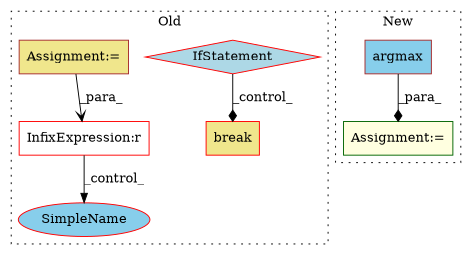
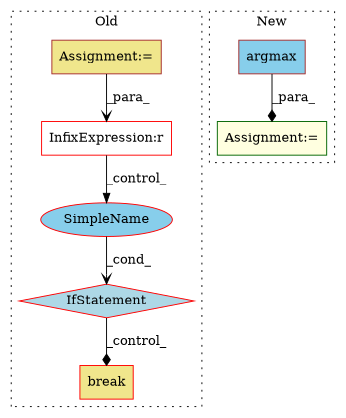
none -> (107, 256)
